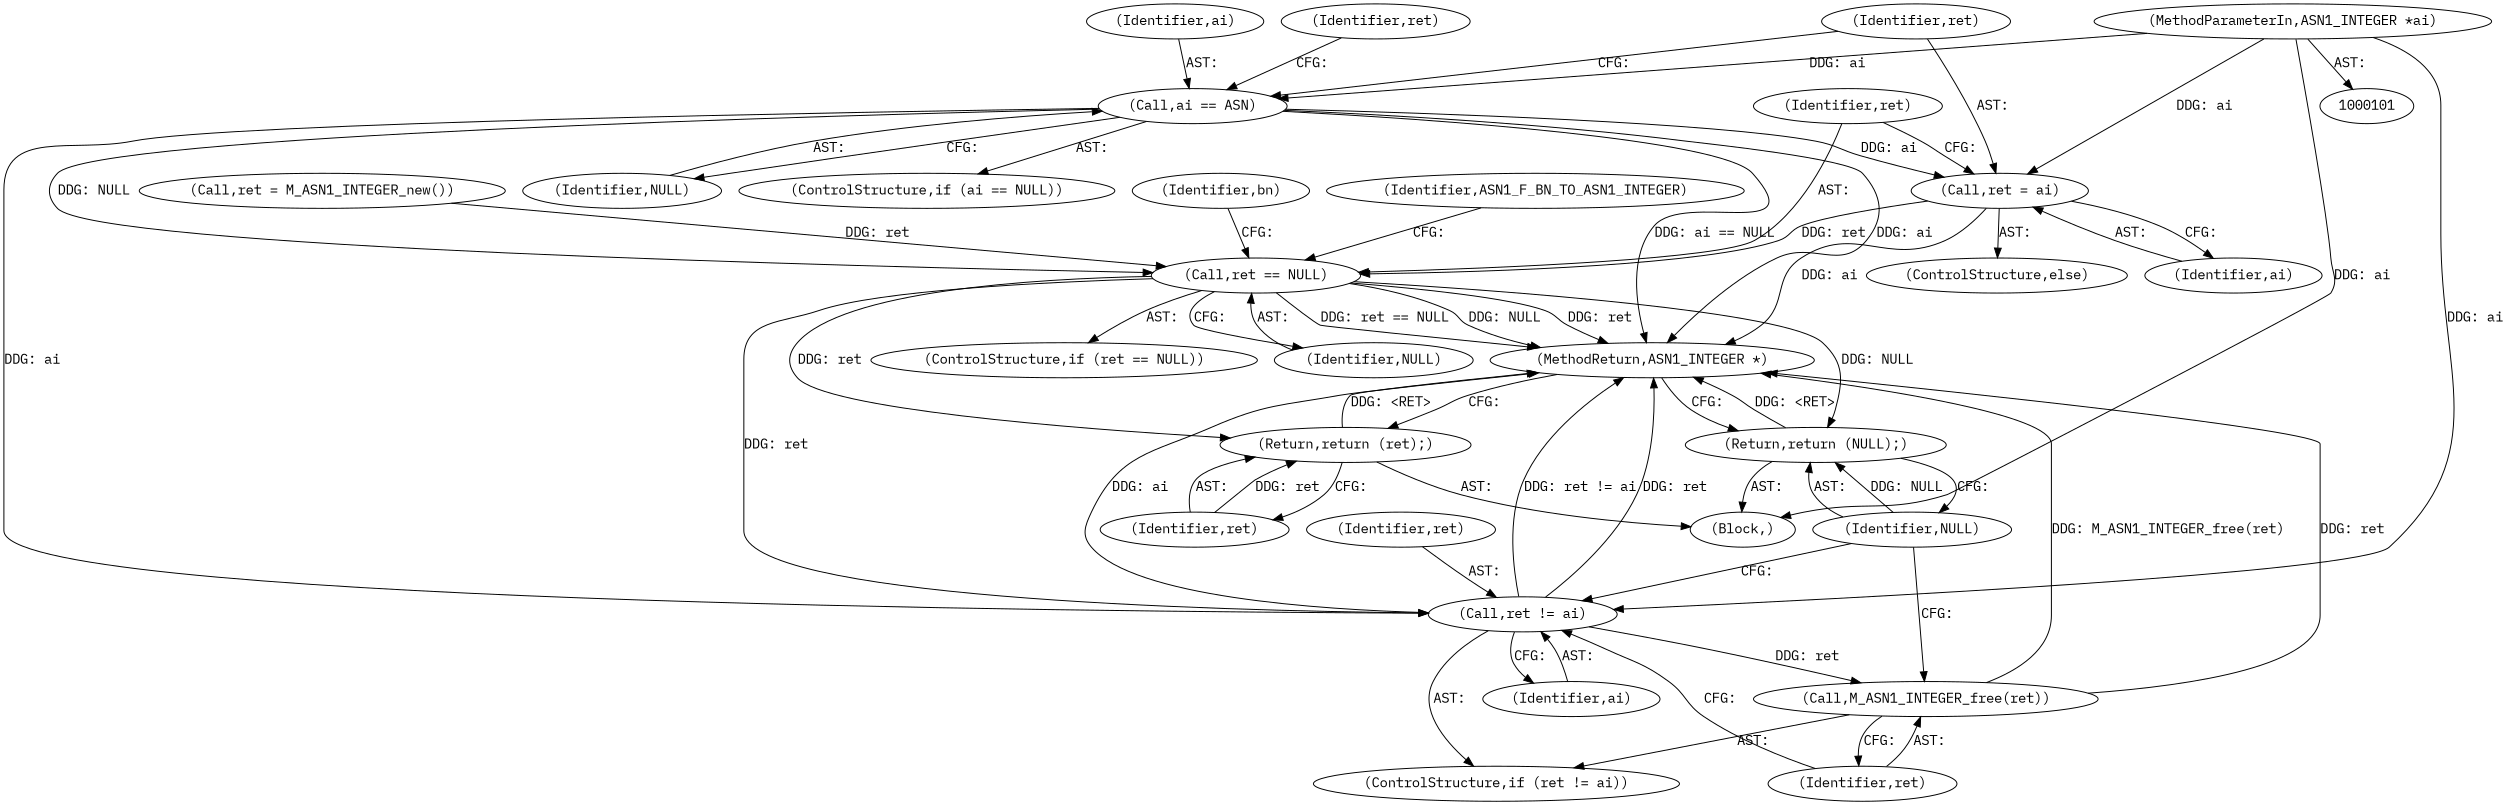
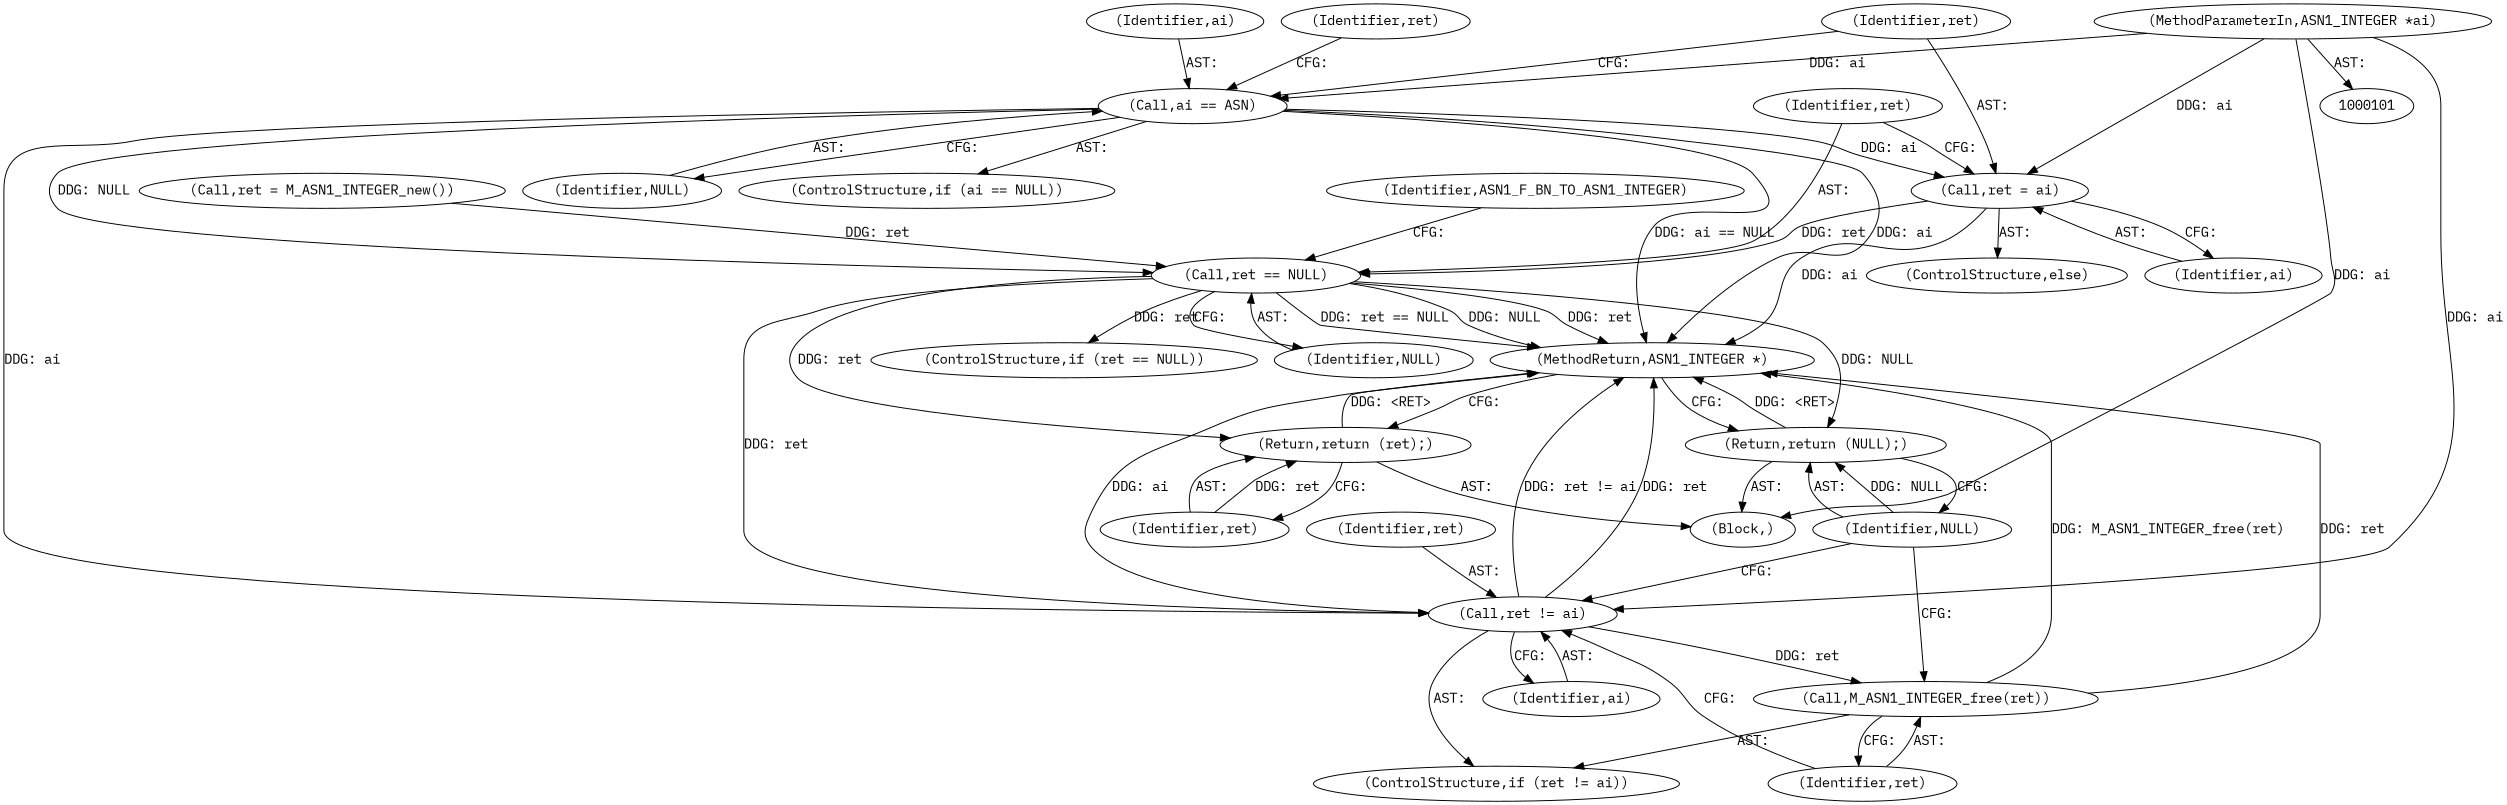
(1221, 191) -> none
(1166, 318) -> (1166, 318)
